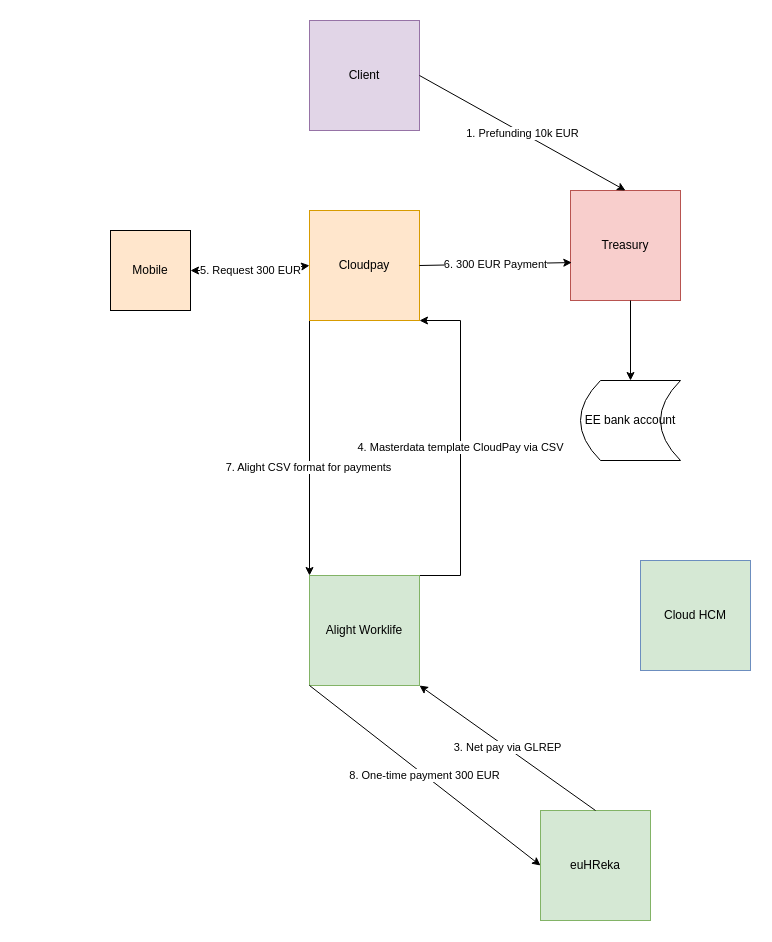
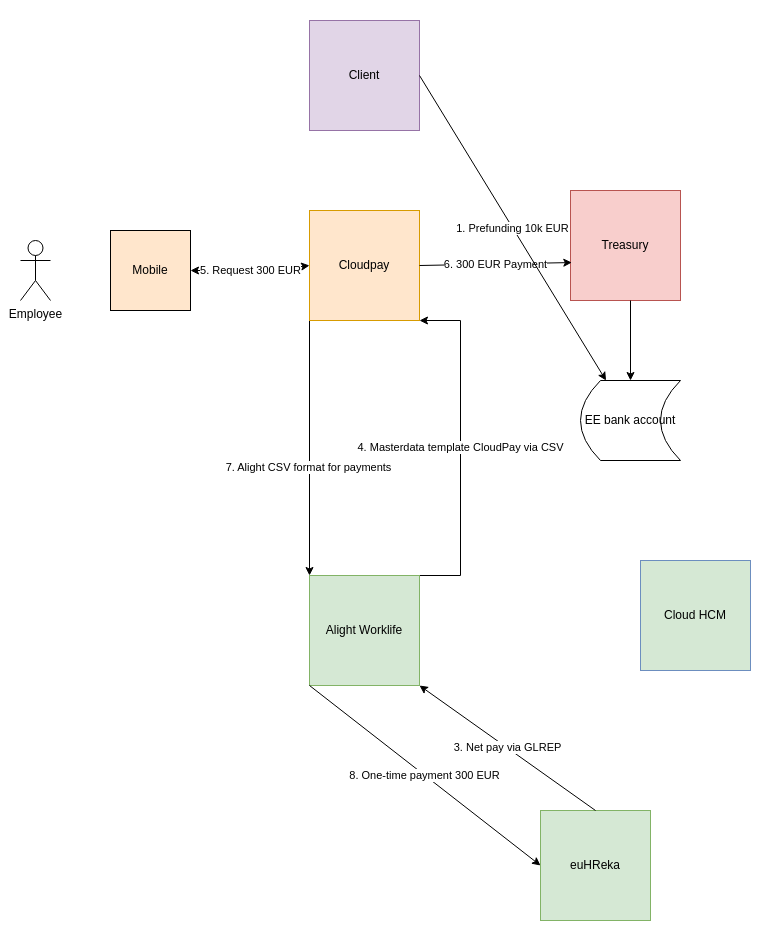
(519, 131) -> (511, 225)
none -> (36, 271)
